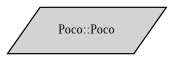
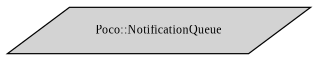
(87, 30) -> (159, 30)
